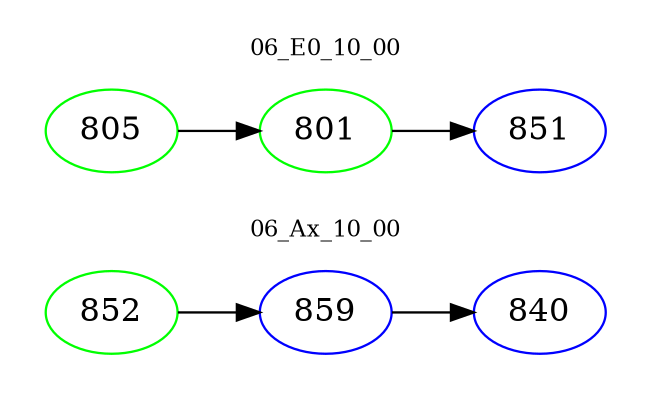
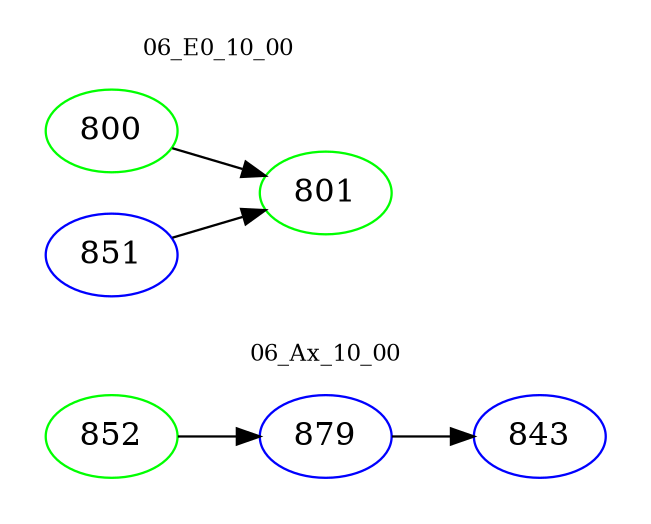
(112, 131) -> (112, 131)
(421, 131) -> (207, 227)
(326, 312) -> (326, 436)
(540, 312) -> (540, 436)
